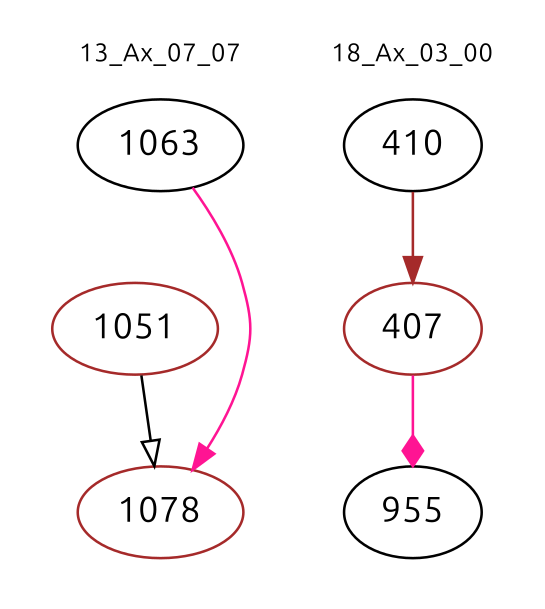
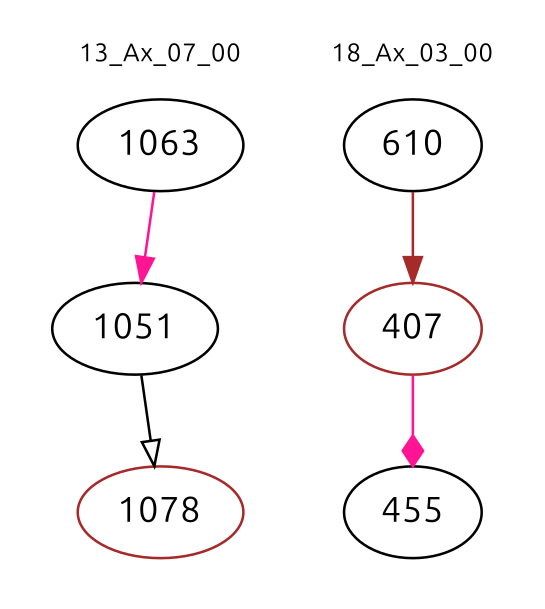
(161, 55) -> (161, 55)
(413, 145) -> (413, 145)
(249, 316) -> (150, 225)
(135, 329) -> (135, 329)
(413, 512) -> (413, 512)
